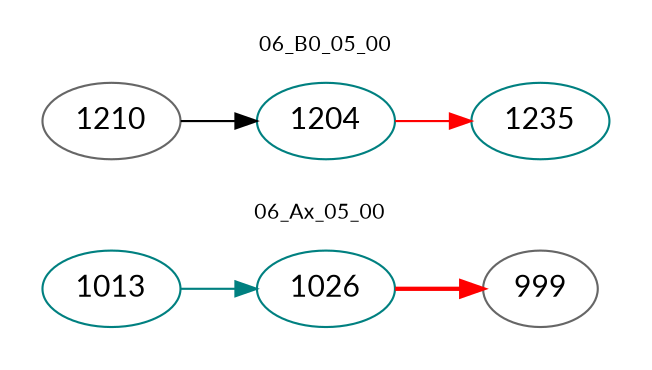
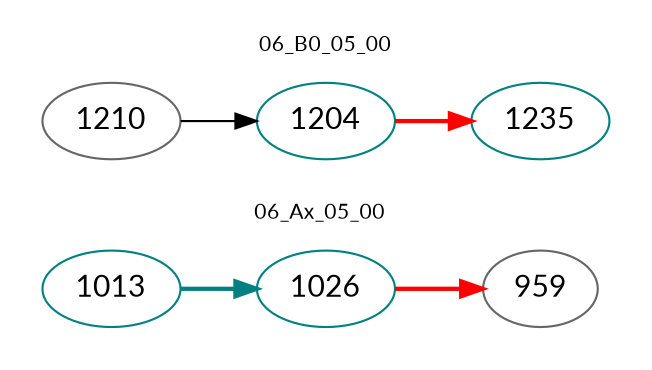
(422, 121) -> (422, 121)
(208, 289) -> (208, 289)
(540, 289) -> (540, 289)
